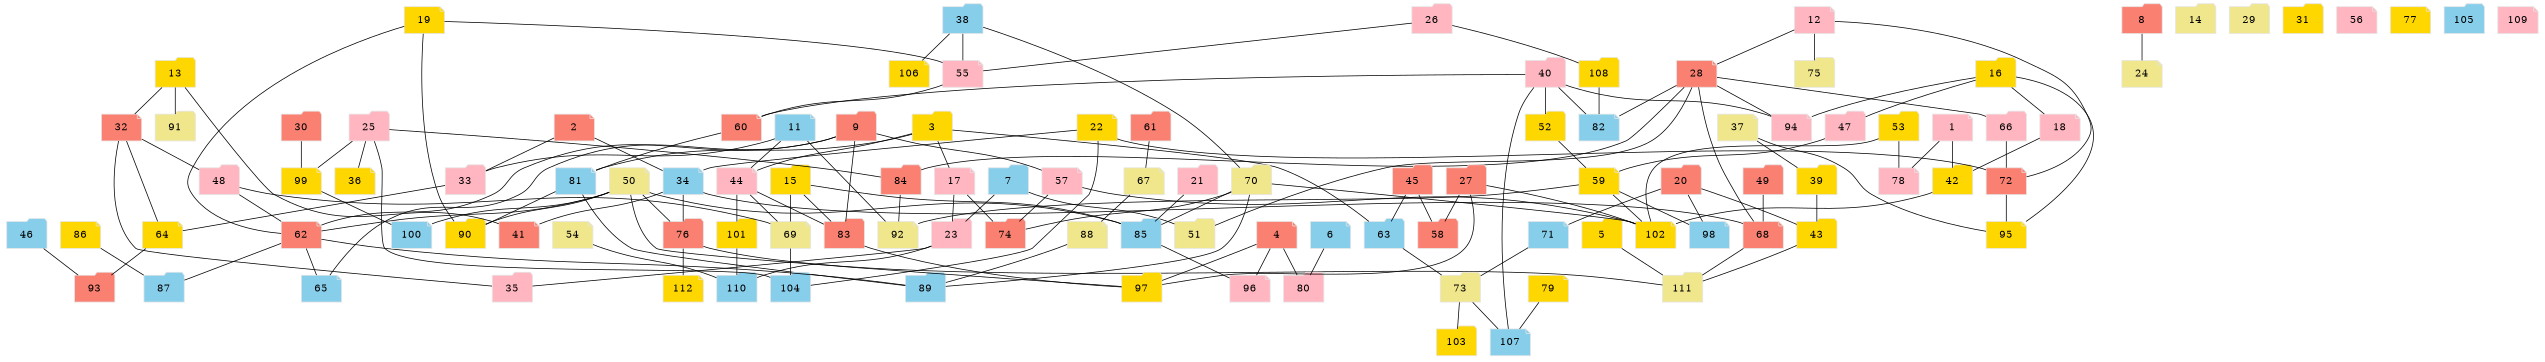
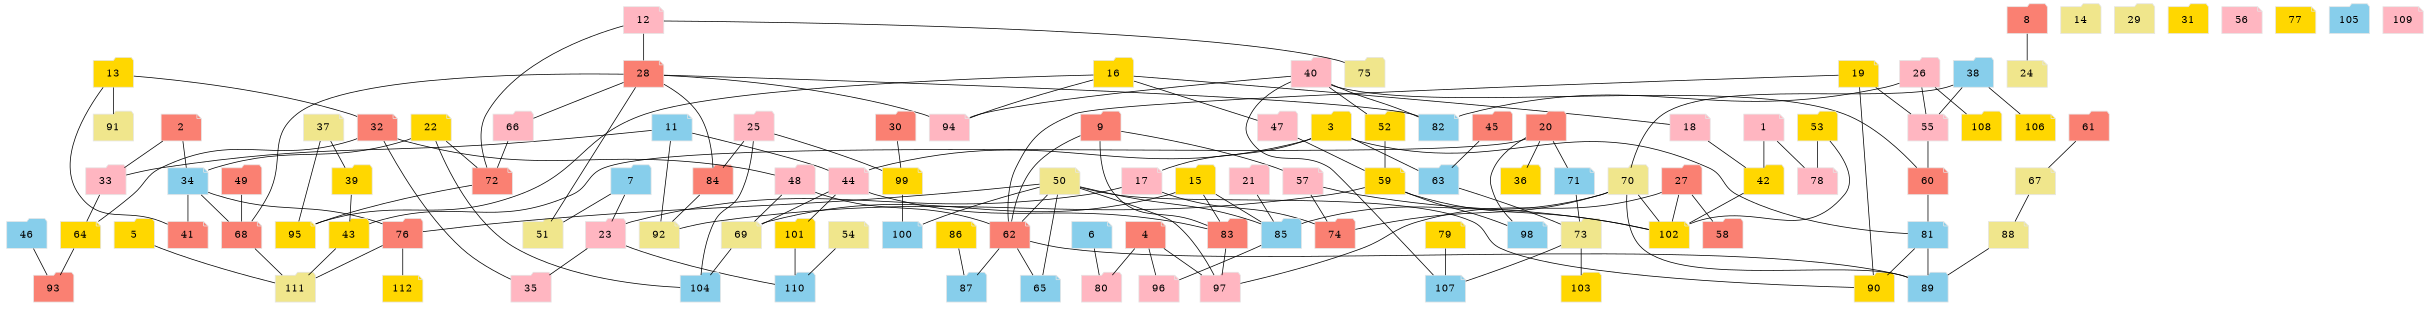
(1599, 101) -> (1679, 98)
(362, 154) -> (1533, 154)
(565, 162) -> (1050, 235)
(355, 181) -> (1521, 181)
(1425, 208) -> none
(1142, 289) -> (1220, 289)
